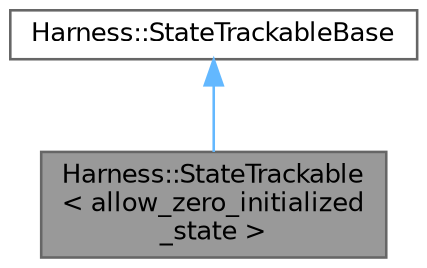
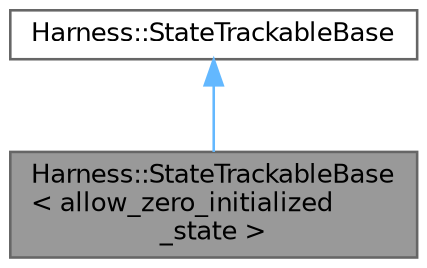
(214, 205) -> (214, 205)
